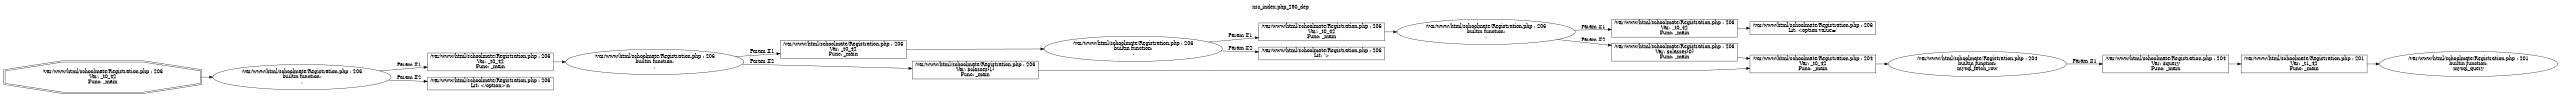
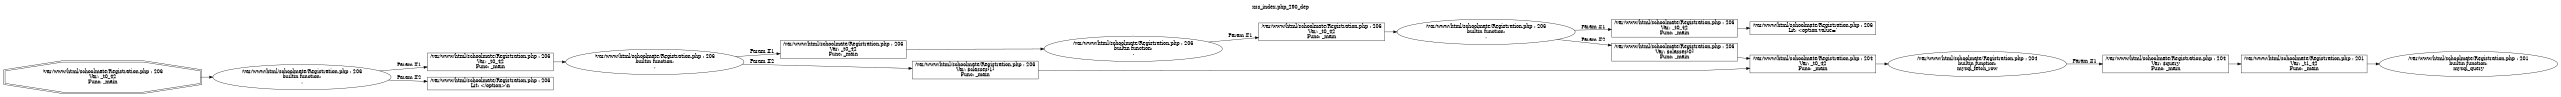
(1322, 53) -> none
